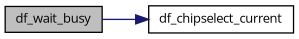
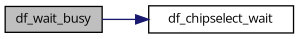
(221, 19) -> (221, 19)
